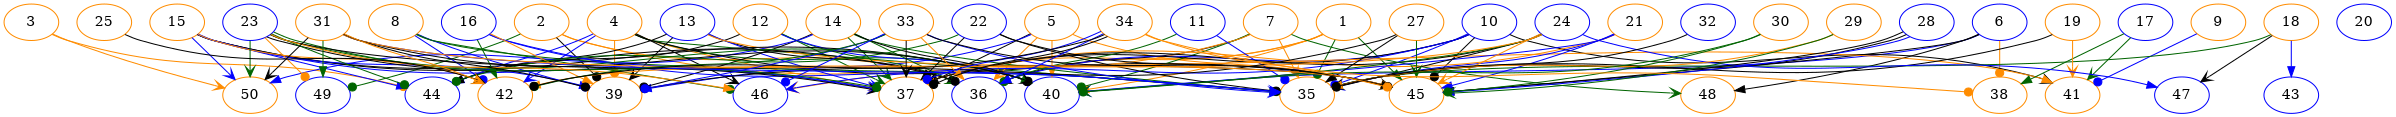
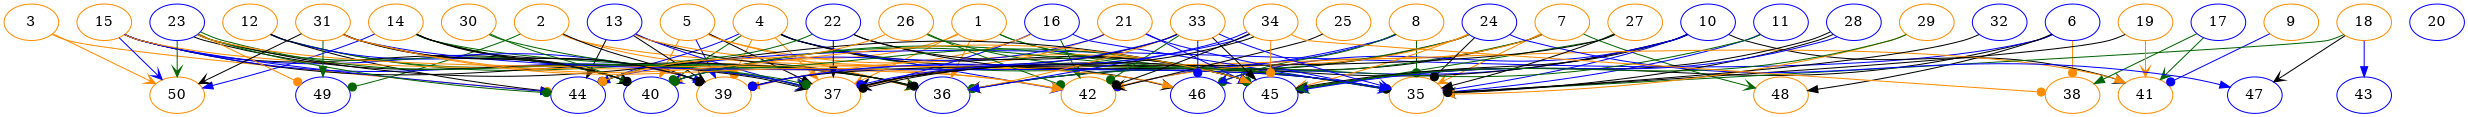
none -> (906, 22)
(1534, 71) -> (1330, 59)
(1416, 95) -> (1271, 95)
